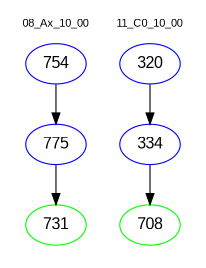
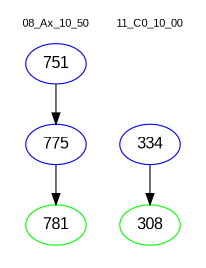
(56, 24) -> (56, 24)
(56, 64) -> (56, 64)
(150, 64) -> none
(56, 225) -> (56, 225)
(150, 225) -> (150, 225)
